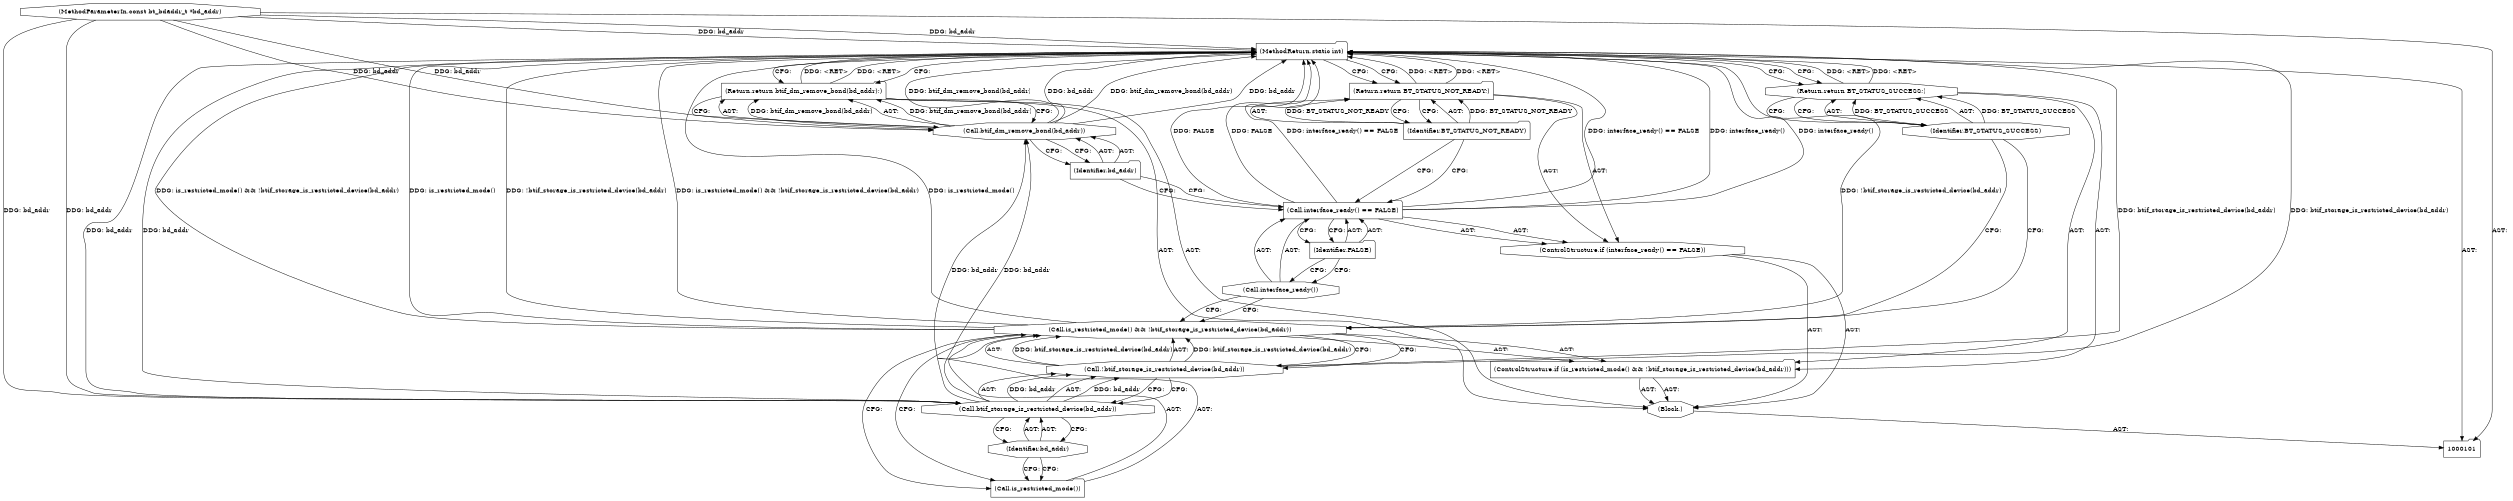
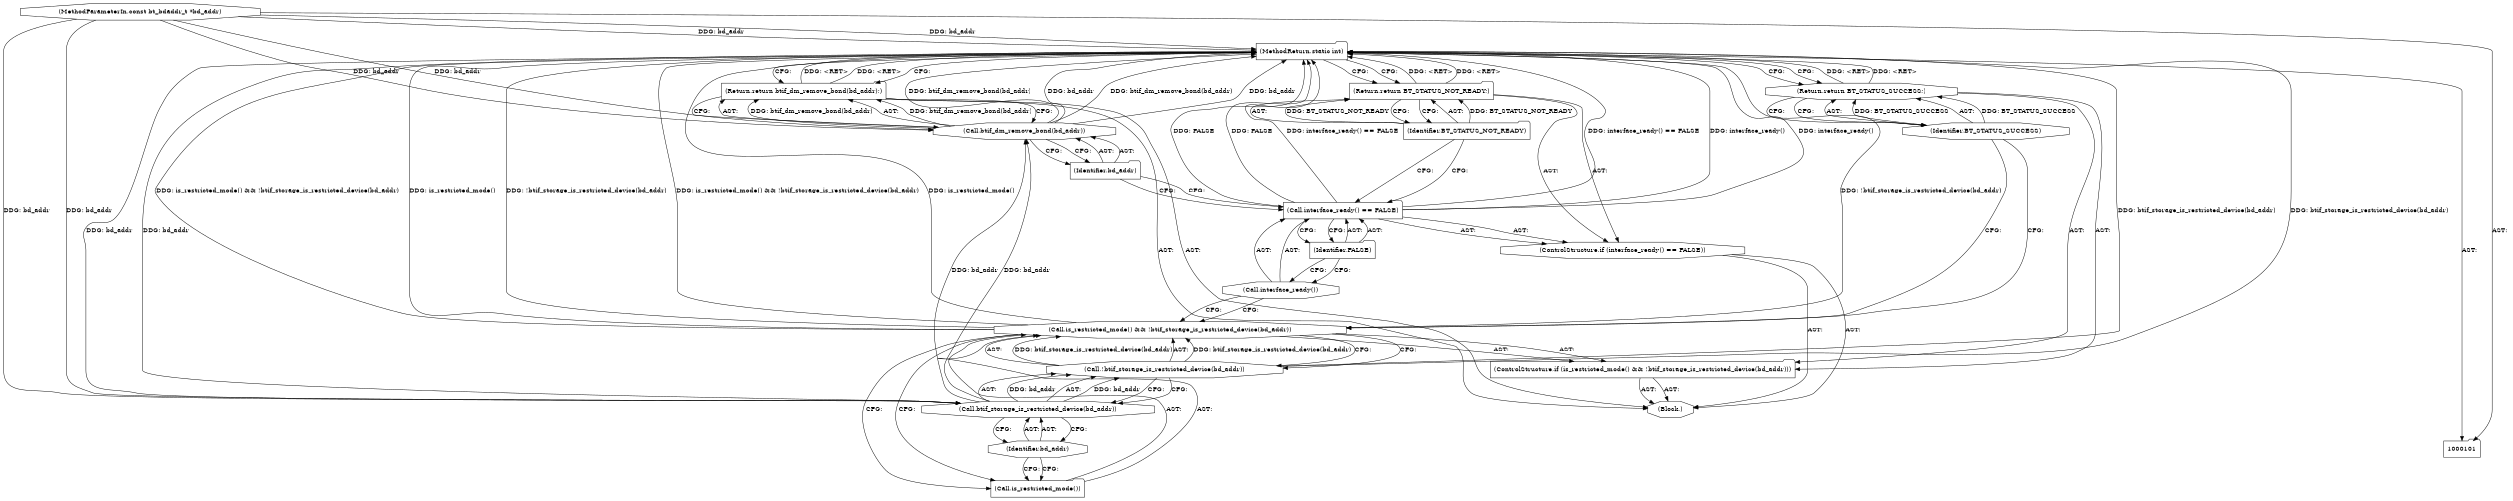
(2066, 429) -> none
